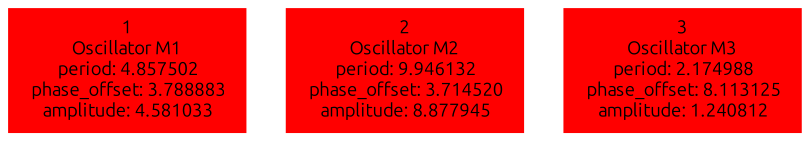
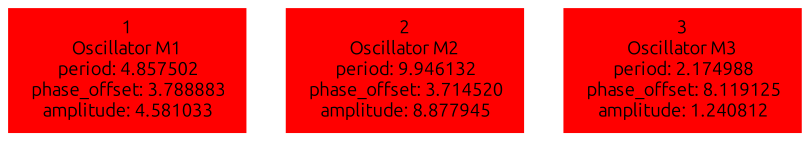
(683, 90) -> (683, 90)
